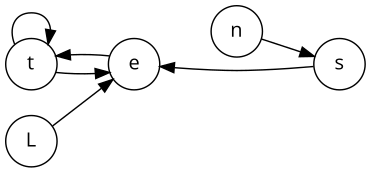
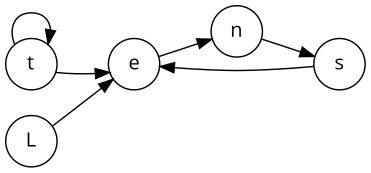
(90, 55) -> (178, 50)
